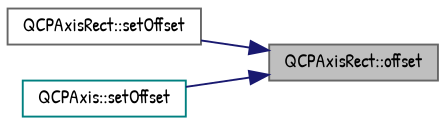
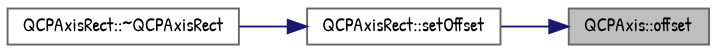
none -> (123, 27)
(354, 63) -> (639, 27)
(104, 99) -> none
